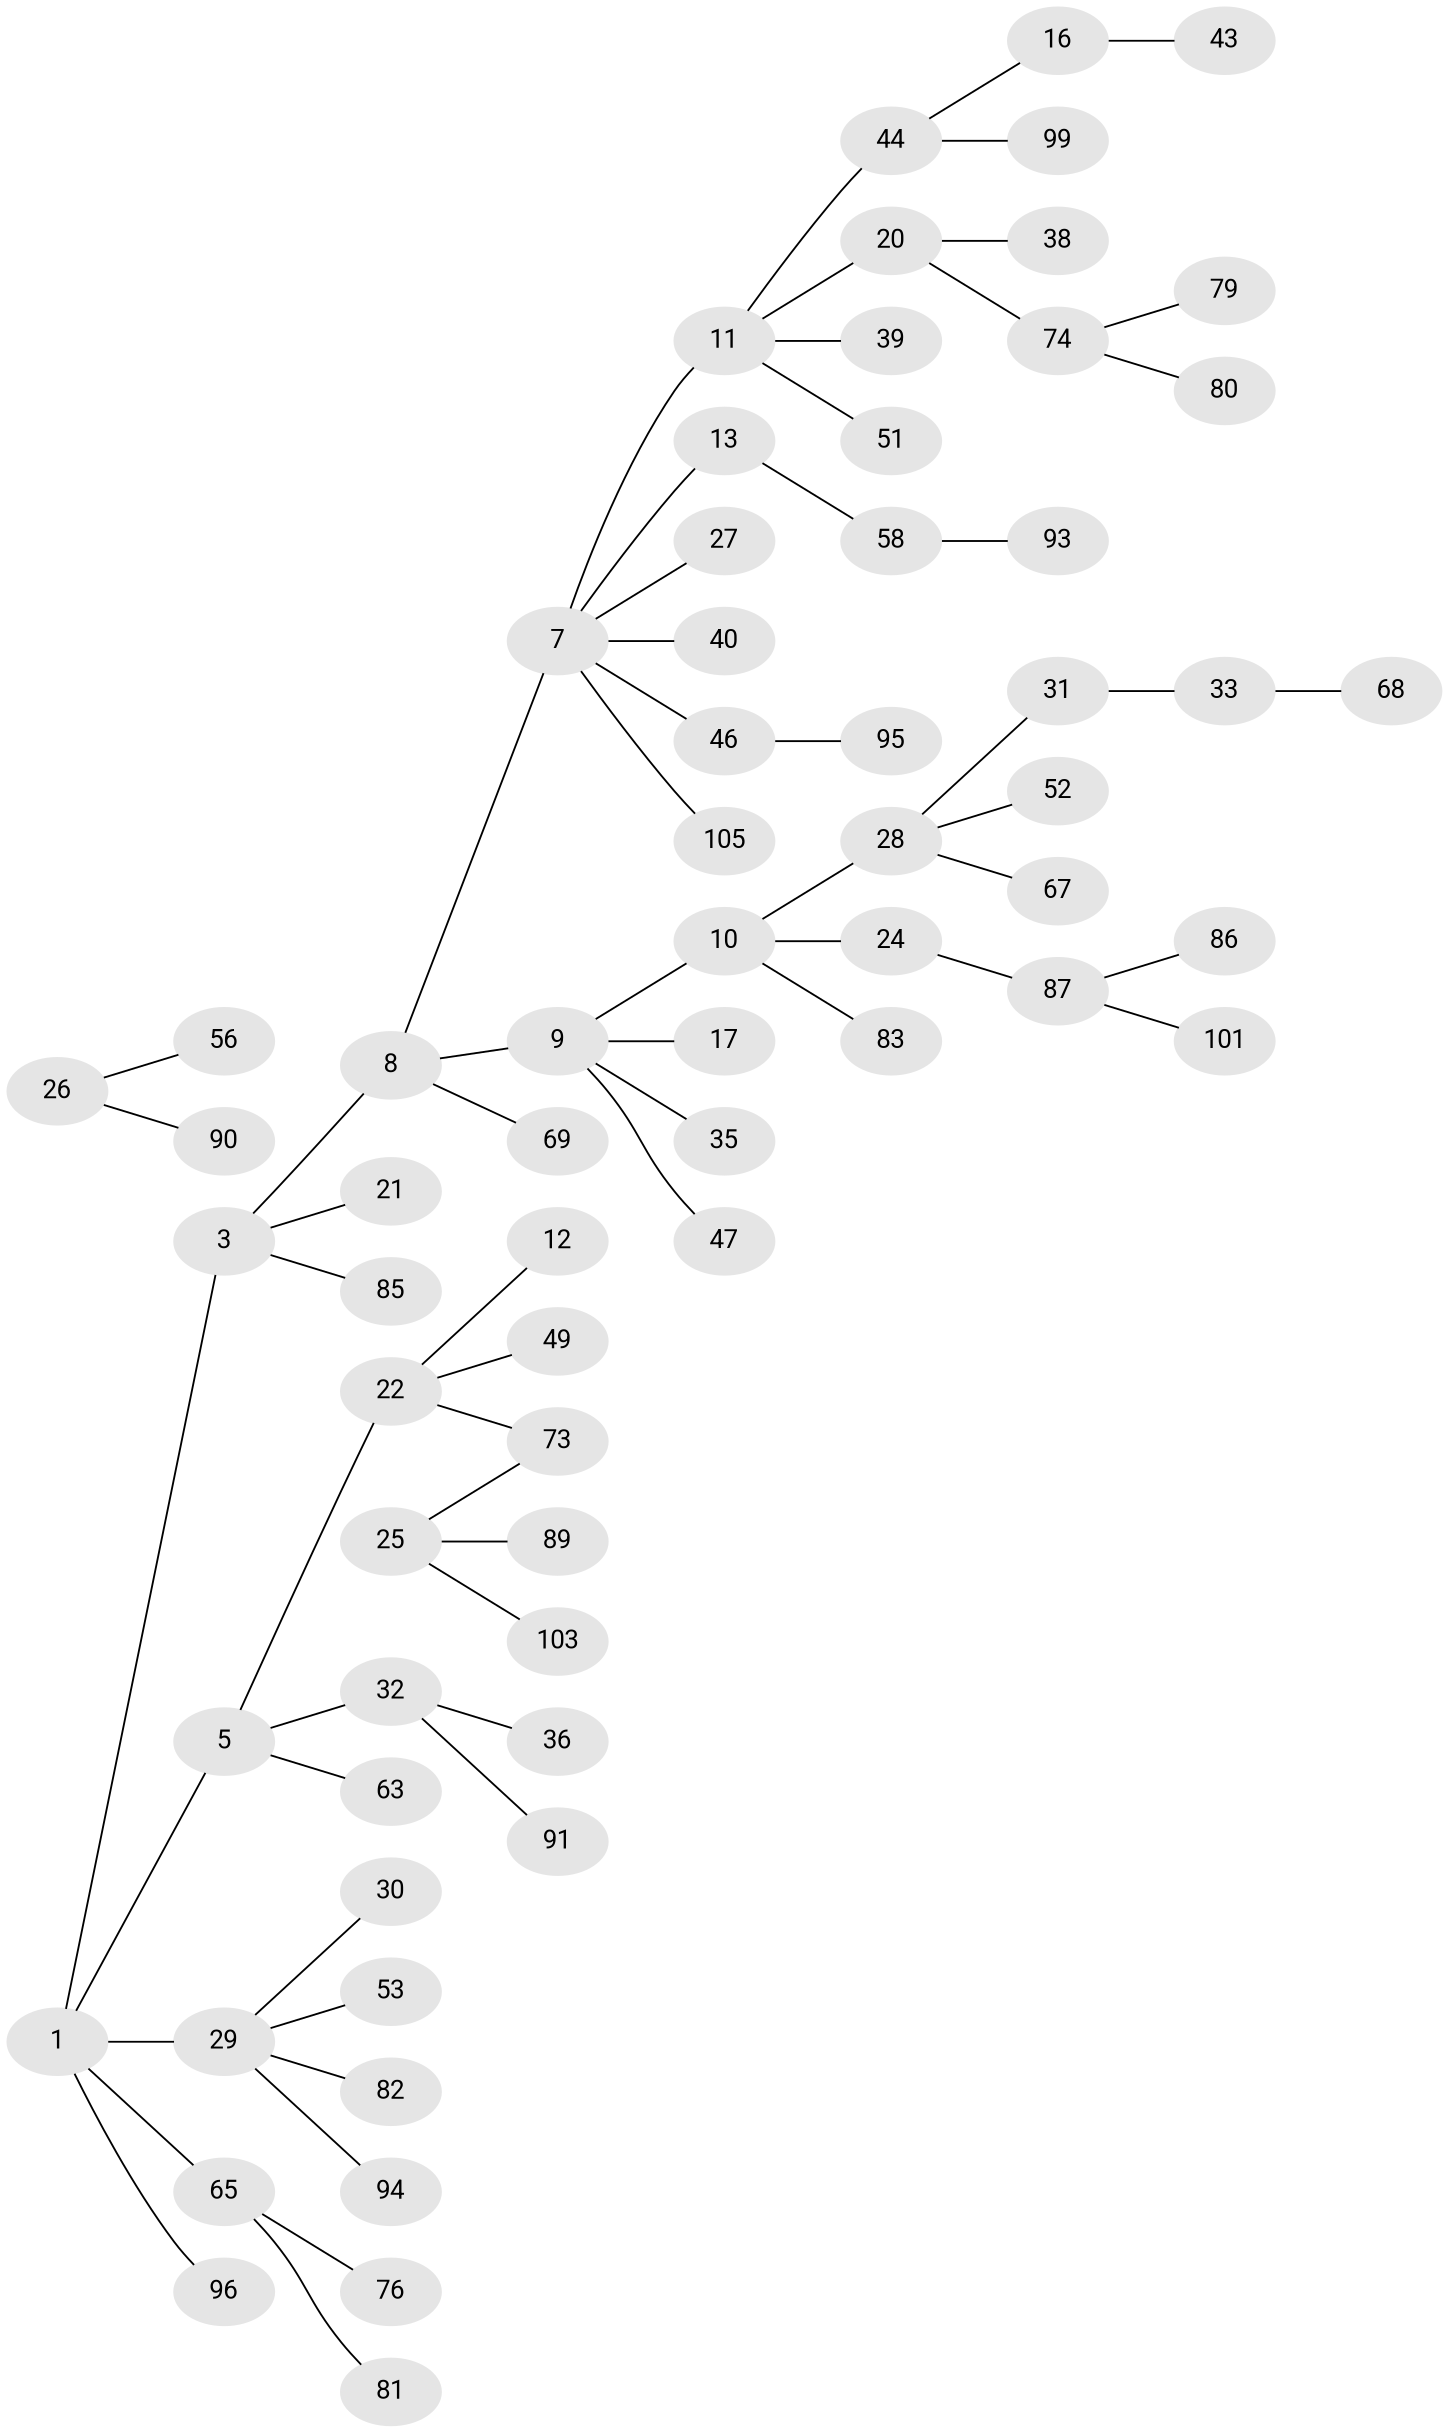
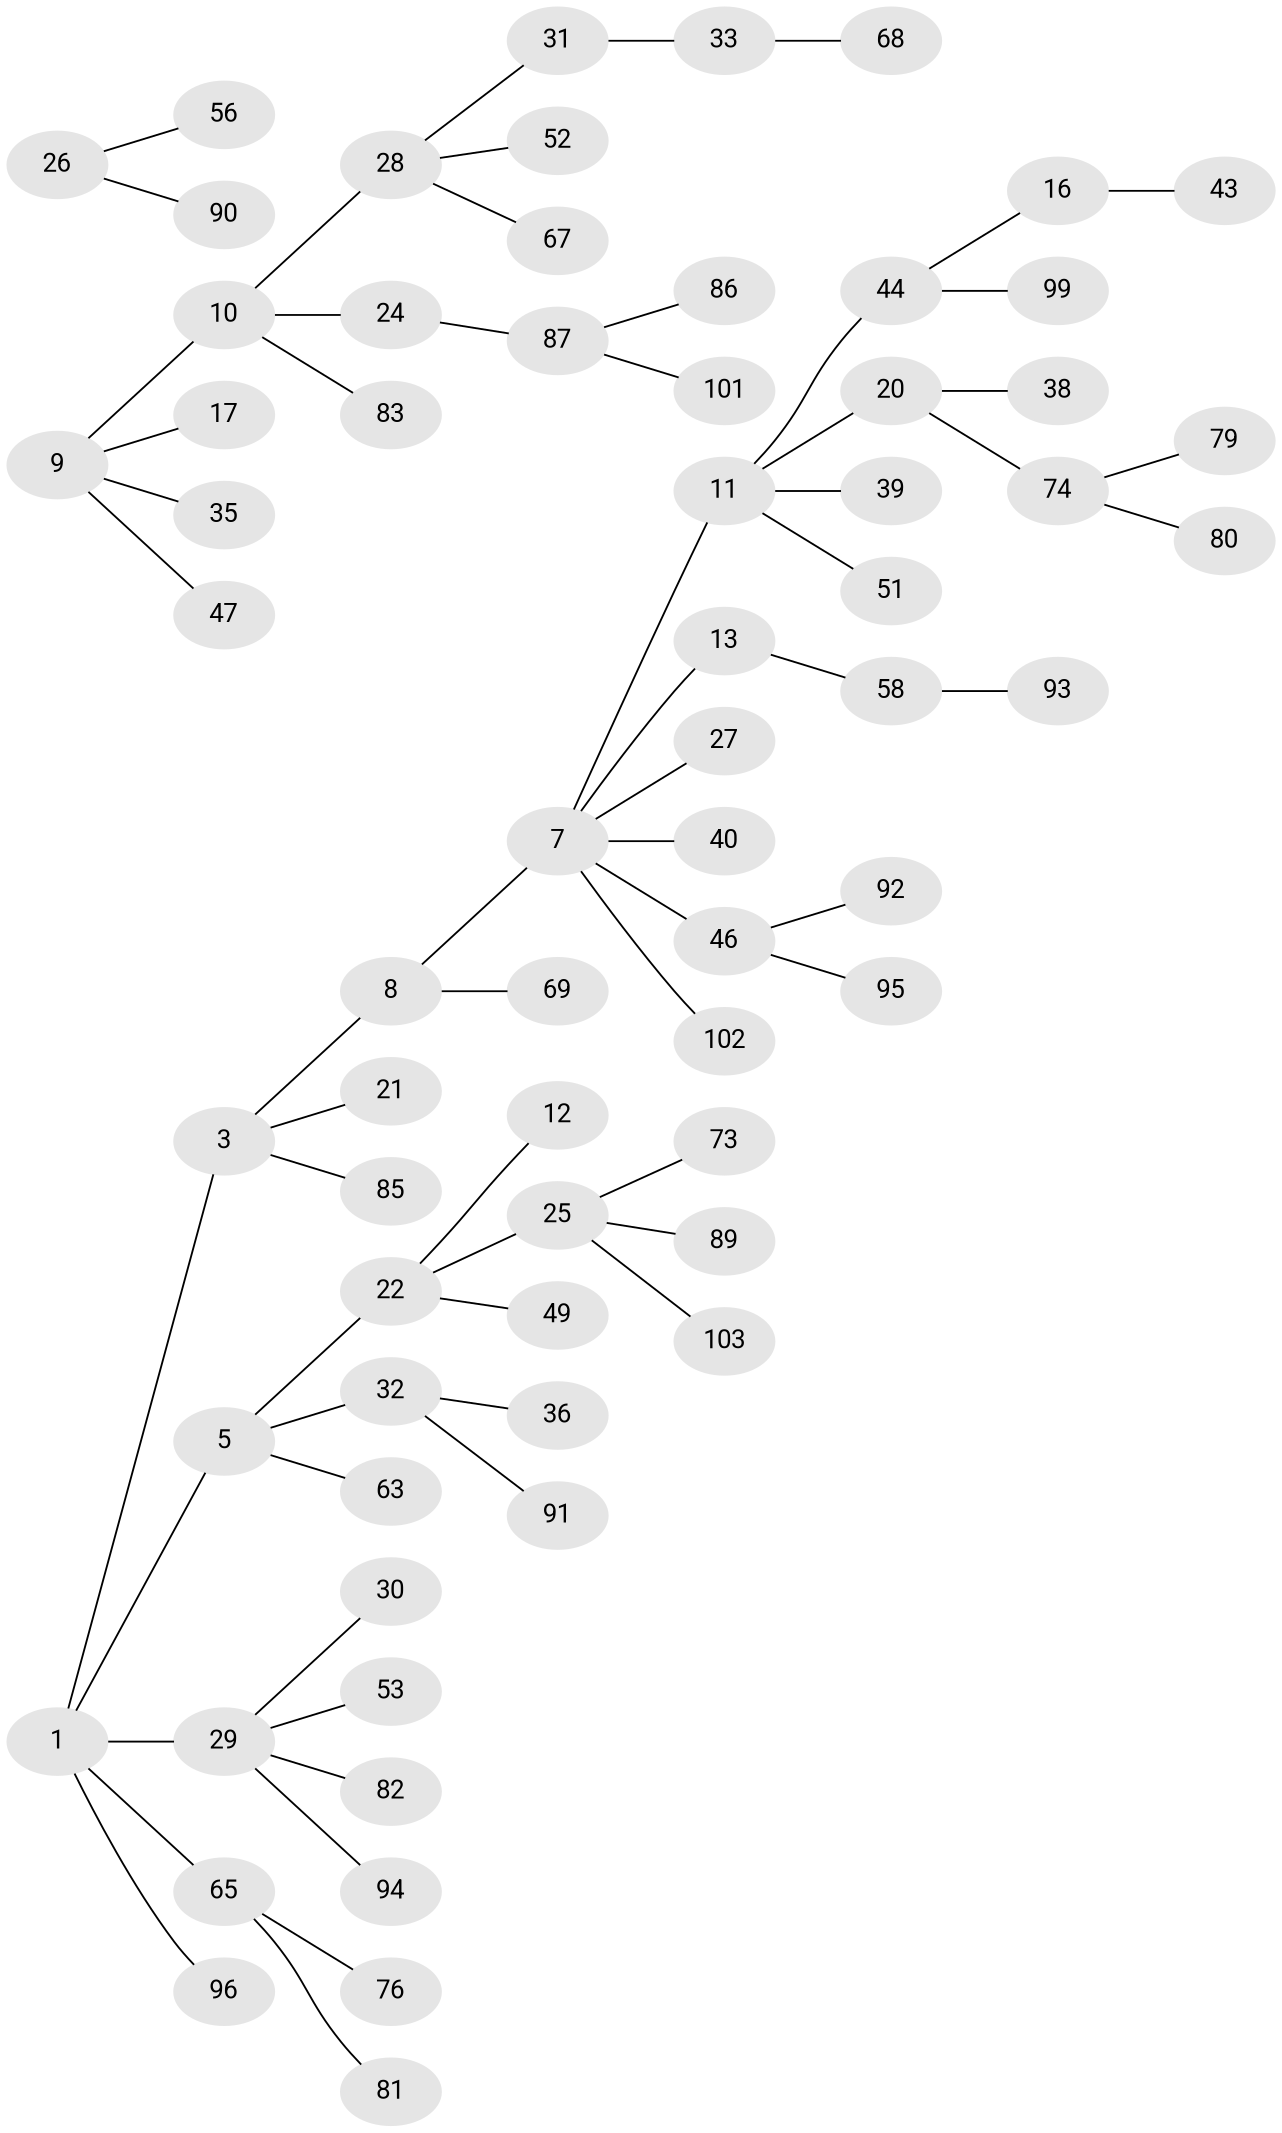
(724, 841) -> (724, 1041)
none -> (891, 891)
(474, 1053) -> none
(475, 1417) -> (475, 1253)
